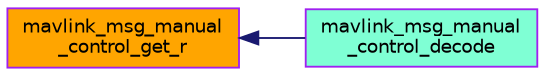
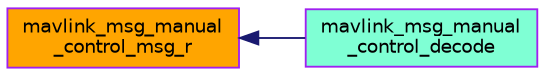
(123, 38) -> (123, 38)
